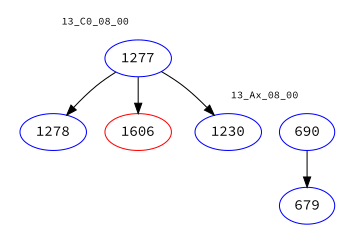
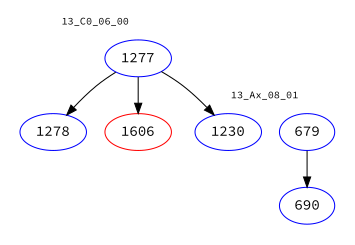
(96, 22) -> (96, 22)
(265, 96) -> (265, 96)
(307, 164) -> (307, 164)
